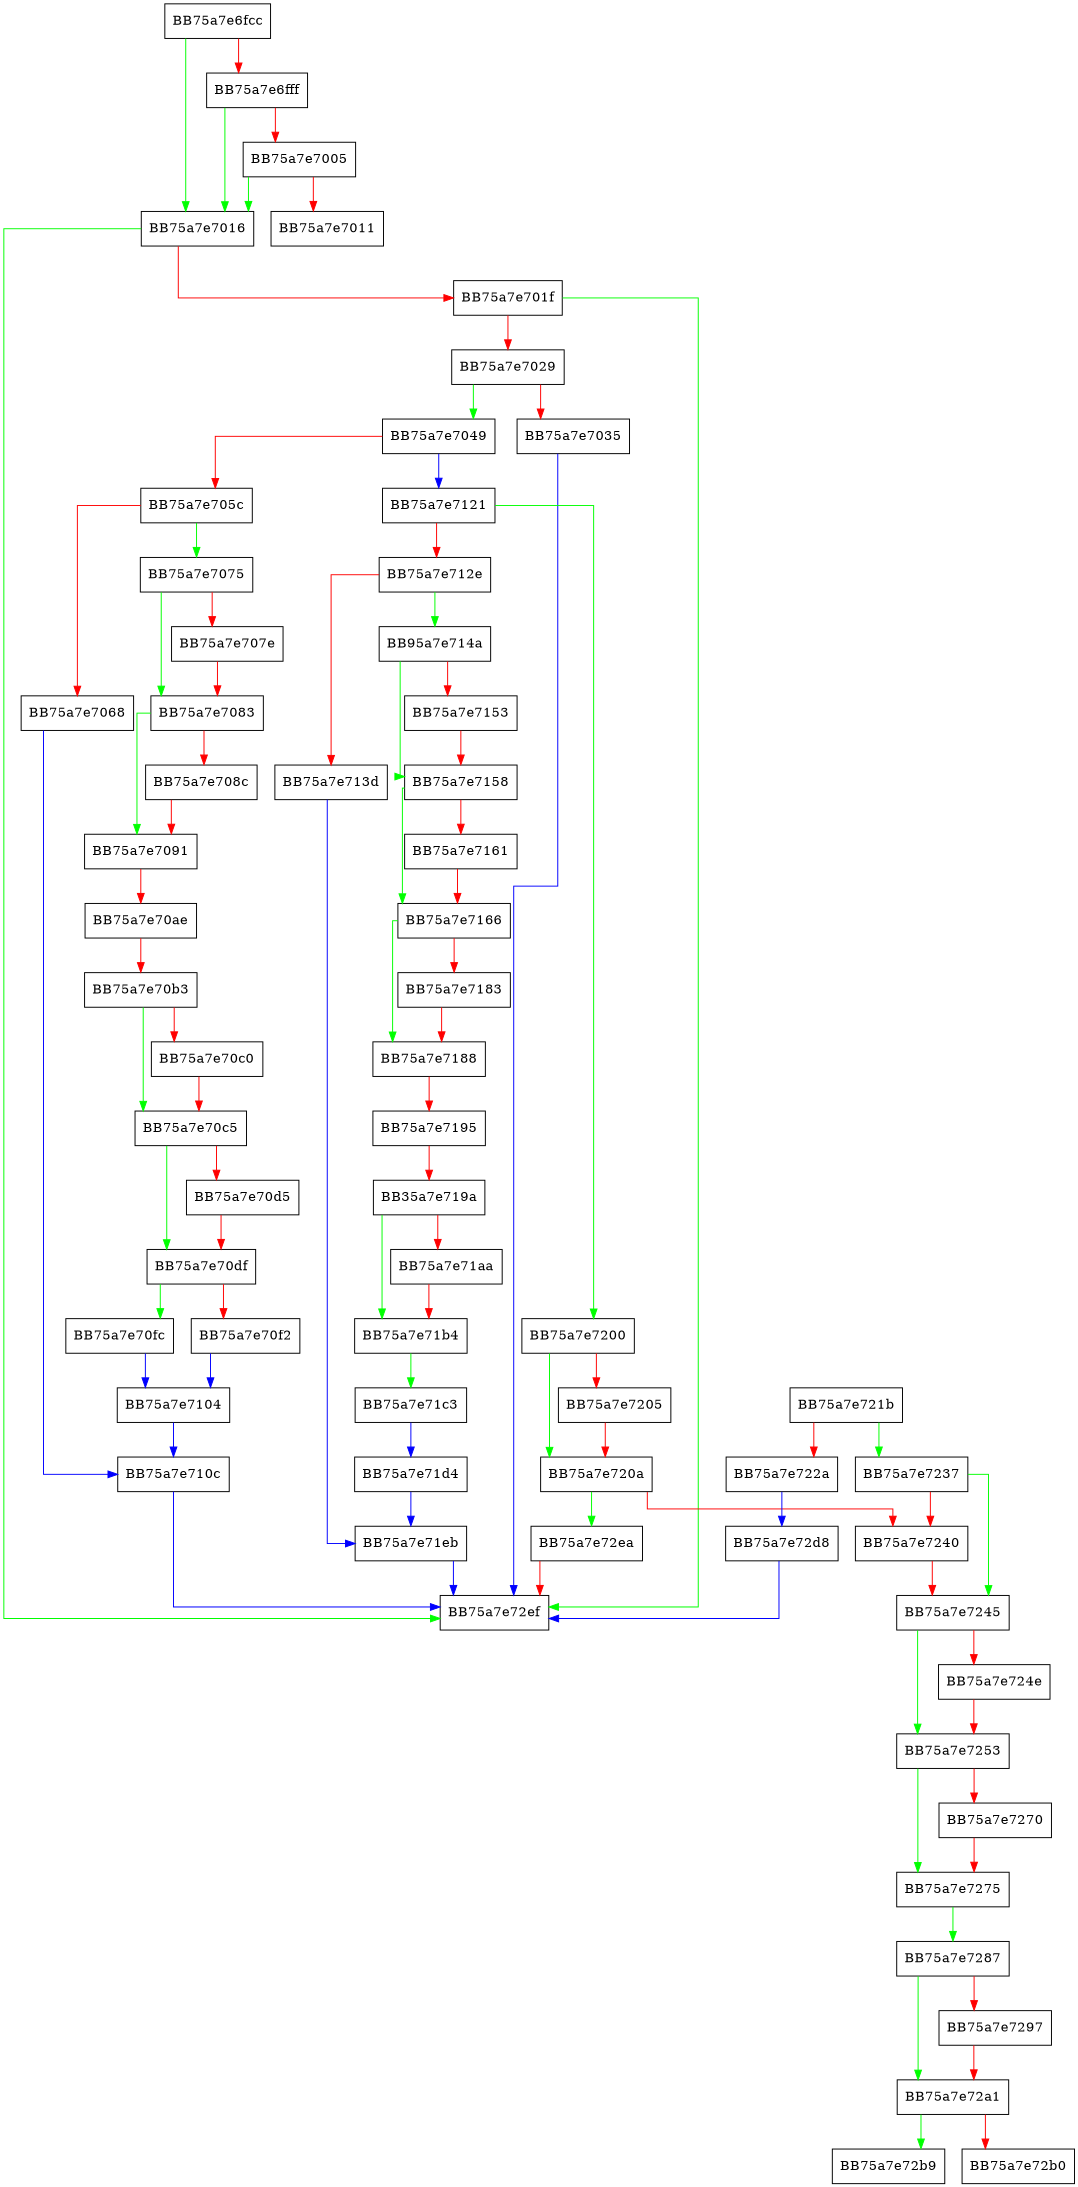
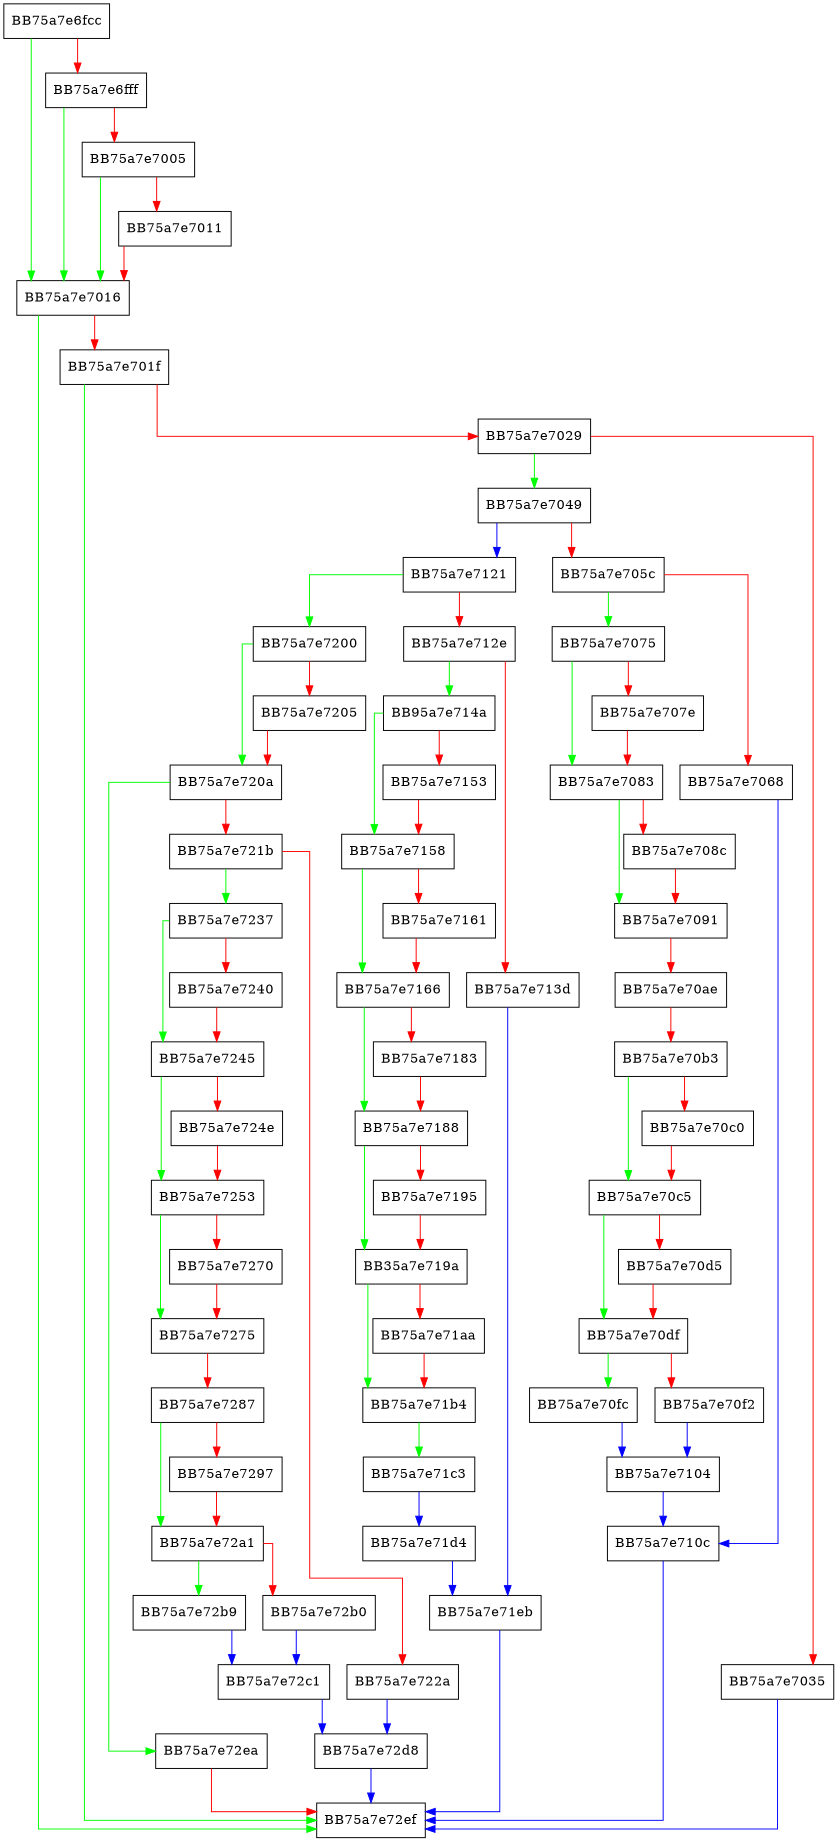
none -> (124, 258)
none -> (365, 1193)
(765, 1509) -> (226, 812)
none -> (274, 1682)
(953, 1919) -> (208, 1366)
